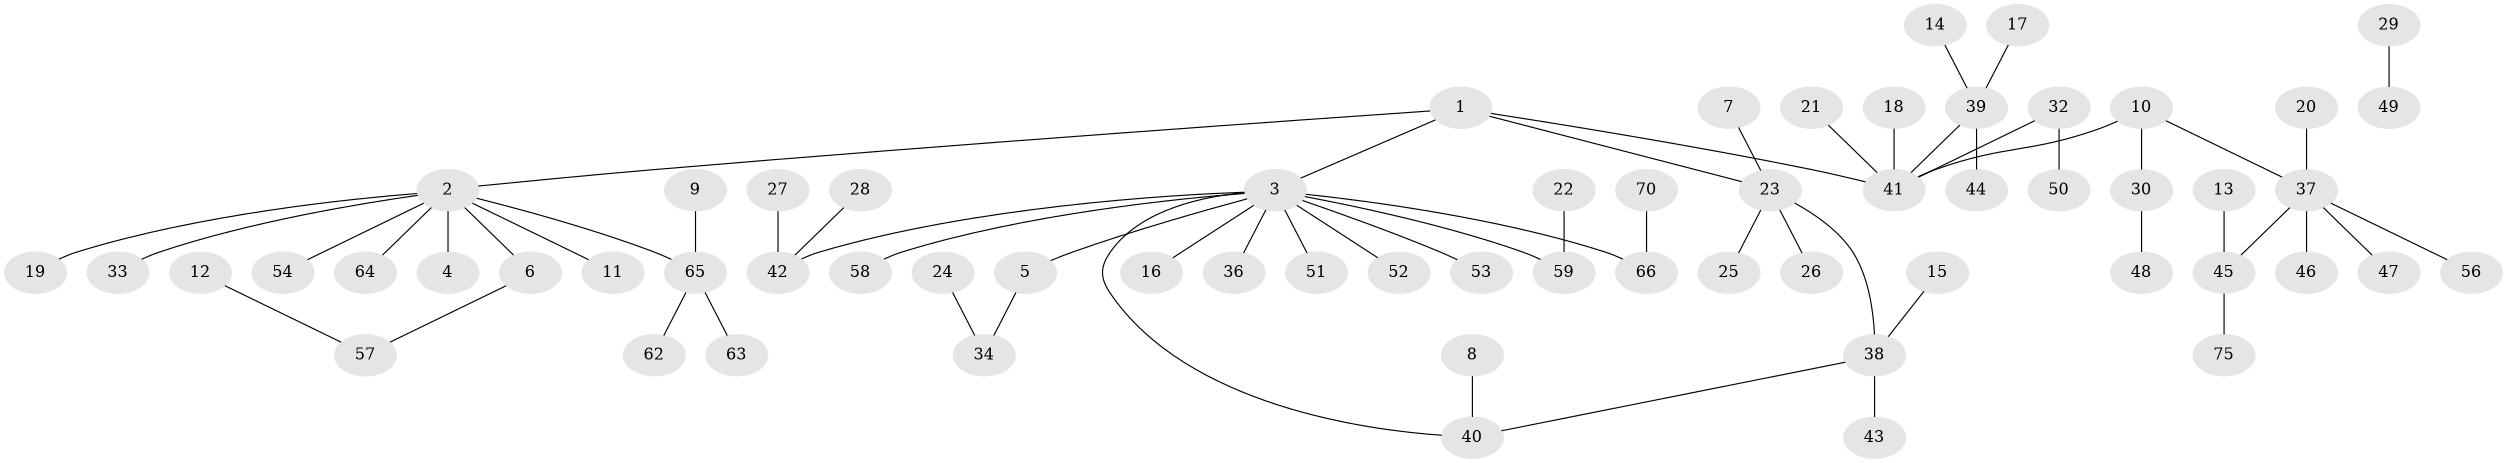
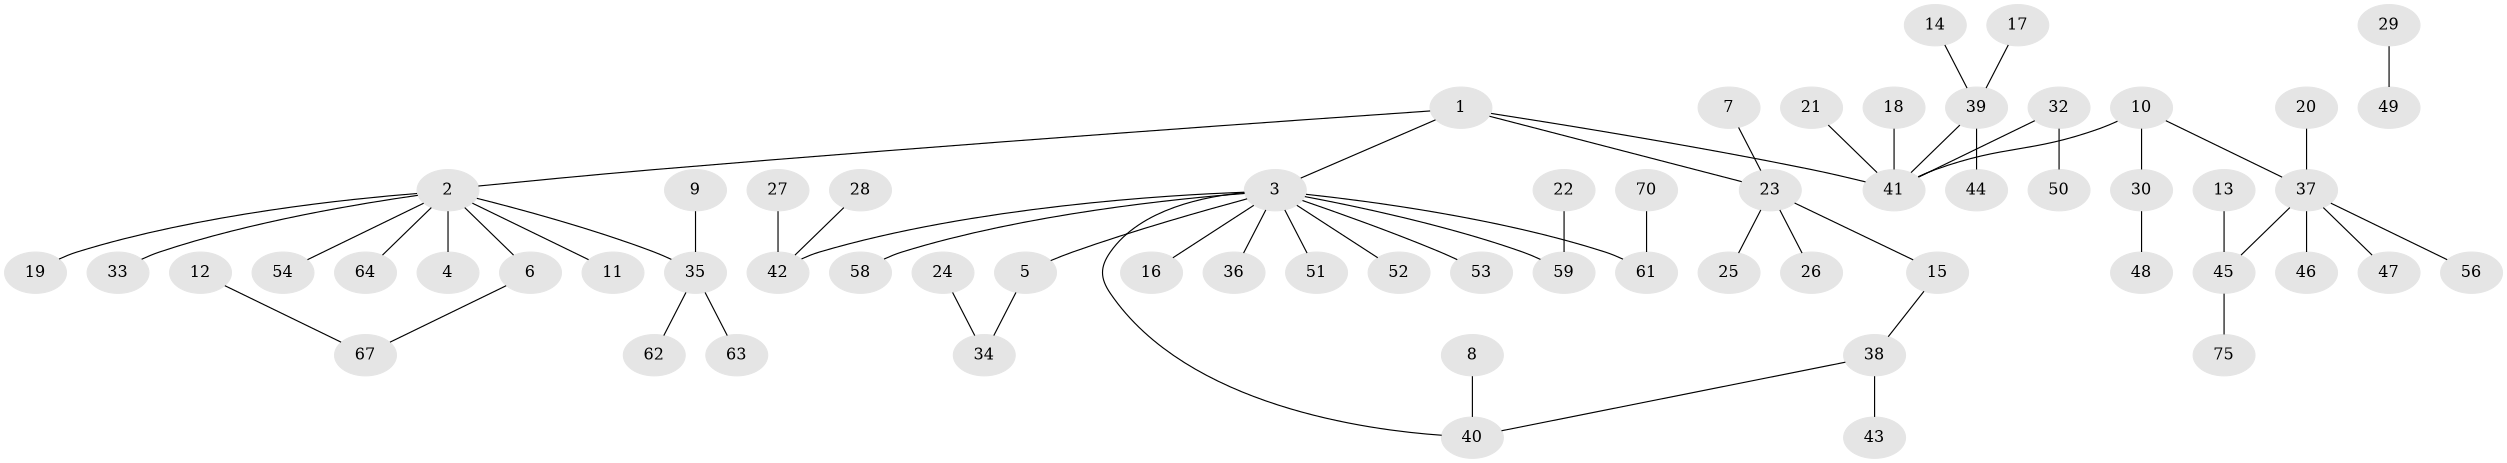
(1855, 256) -> (1854, 231)
(696, 273) -> (696, 273)
(1647, 273) -> (1647, 273)
(366, 355) -> (366, 355)
